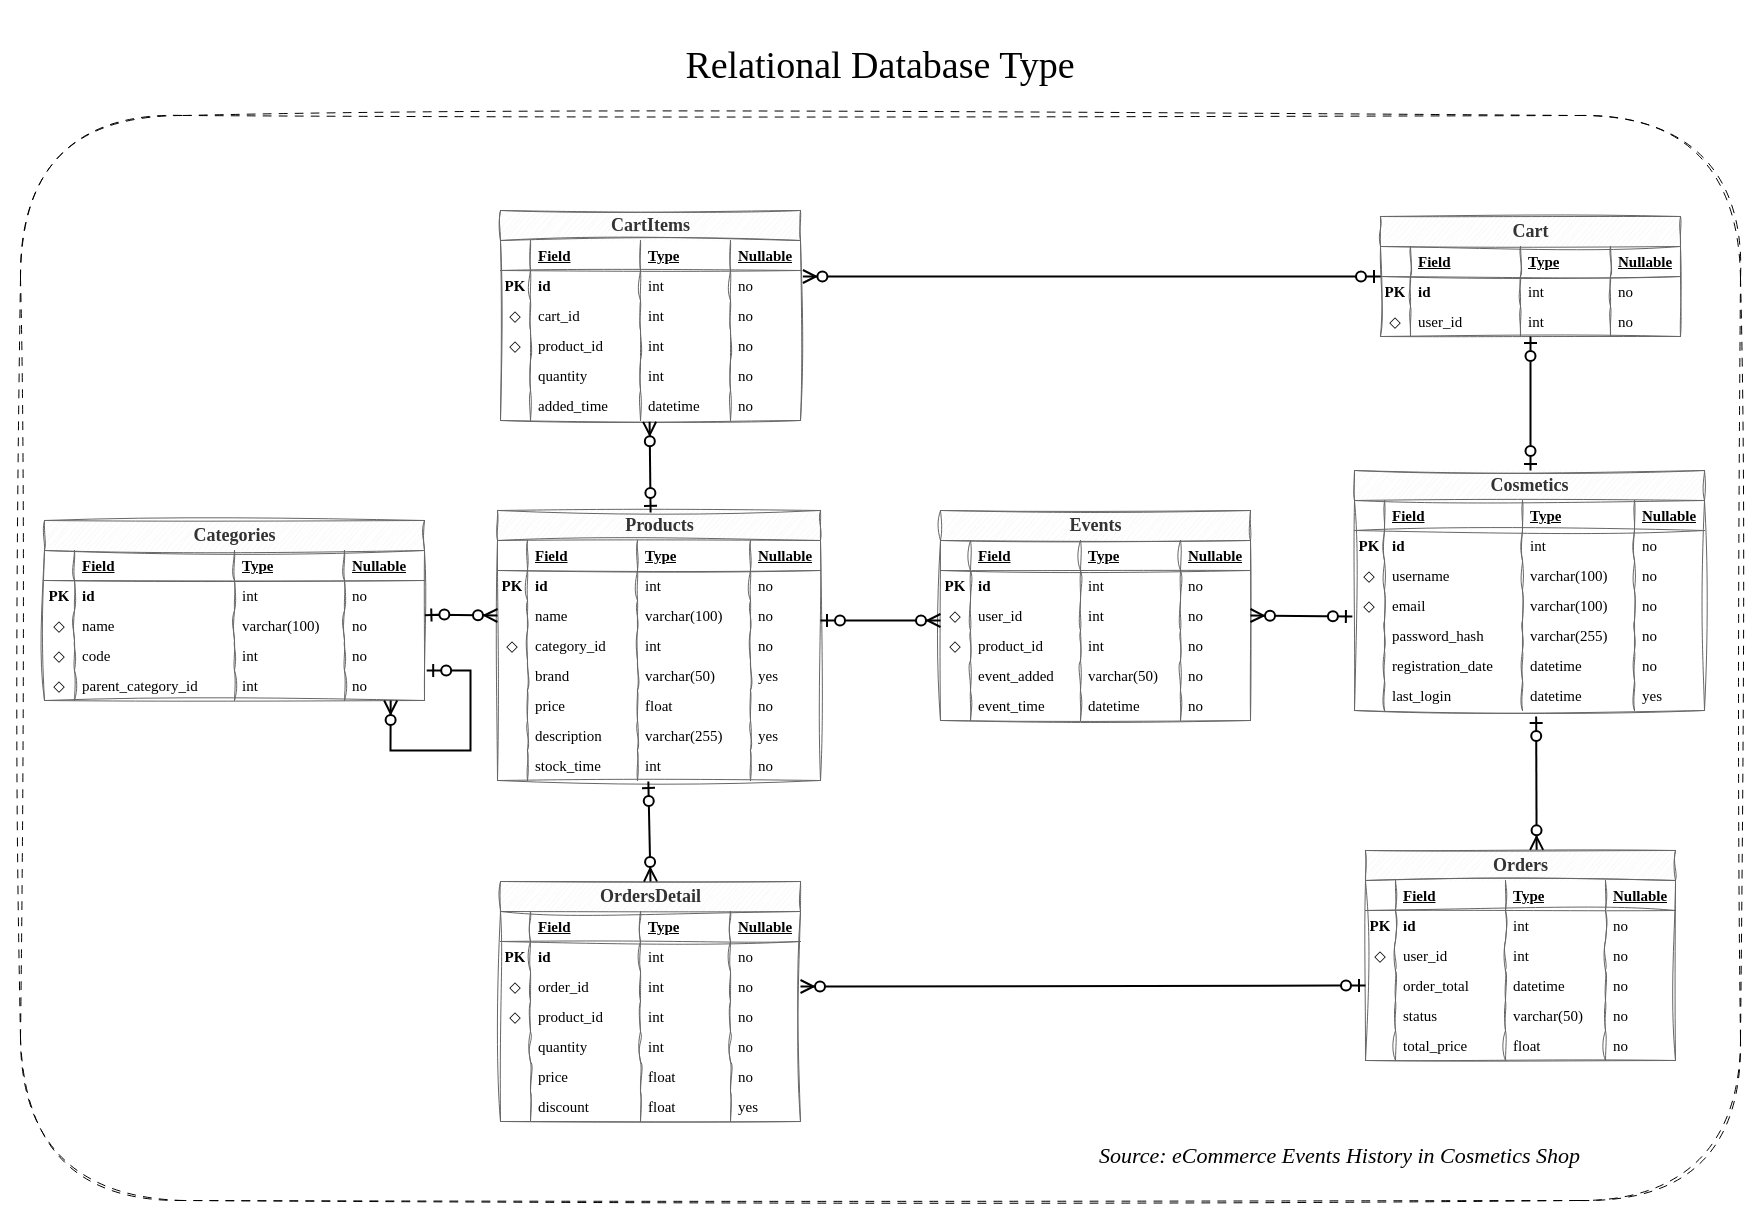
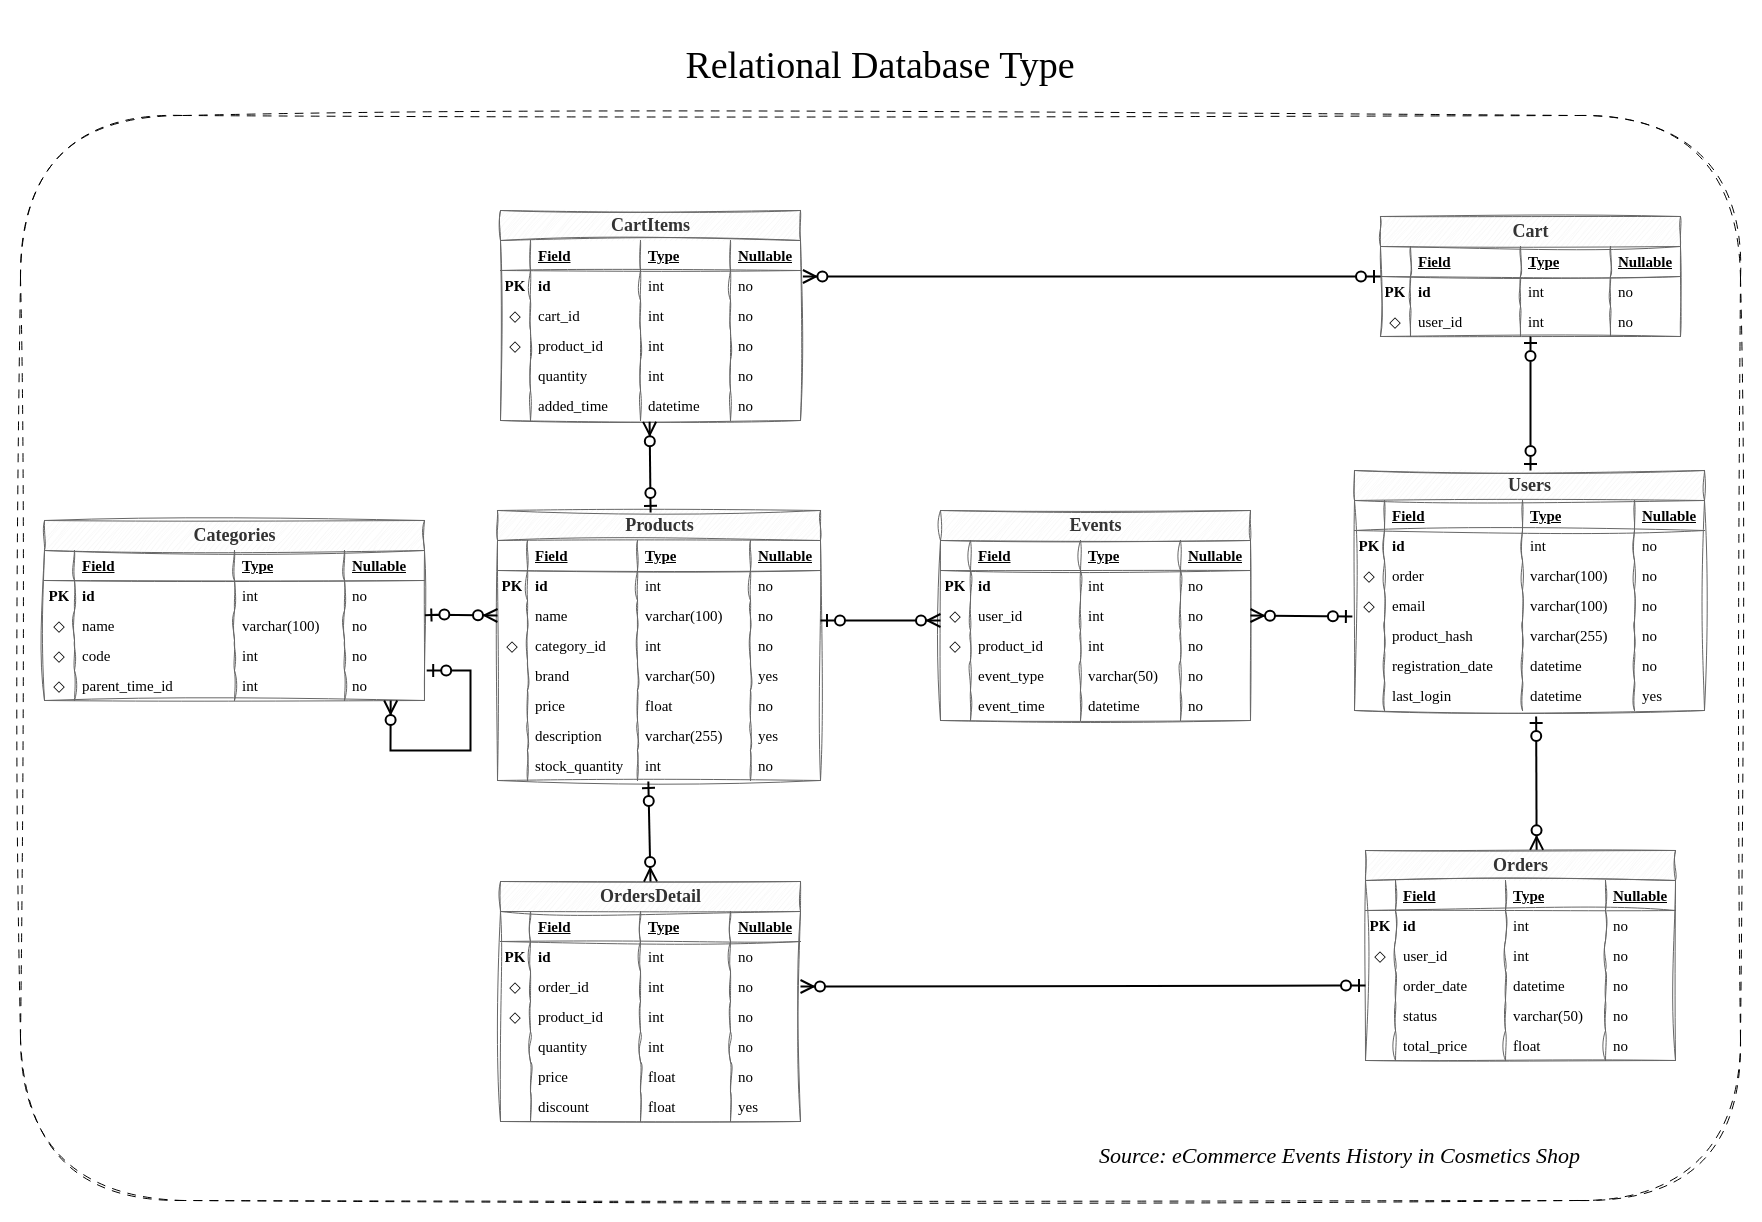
(1530, 486) -> (1530, 486)
(1426, 576) -> (1414, 576)
(1447, 636) -> (1443, 636)
(1025, 676) -> (1021, 676)
(156, 686) -> (137, 686)
(576, 766) -> (587, 766)
(1448, 986) -> (1446, 986)
